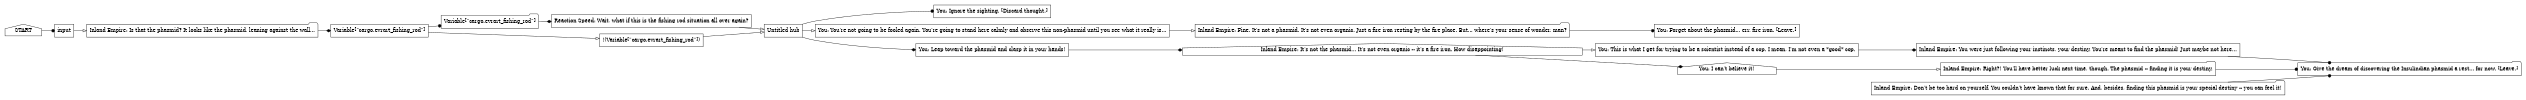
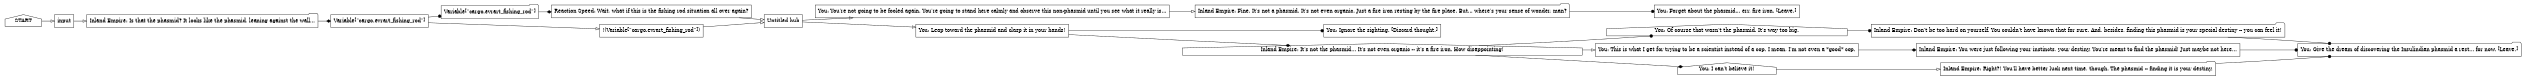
(866, 15) -> (1195, 31)
(47, 31) -> (46, 21)
none -> (1727, 31)
(856, 46) -> (857, 24)
